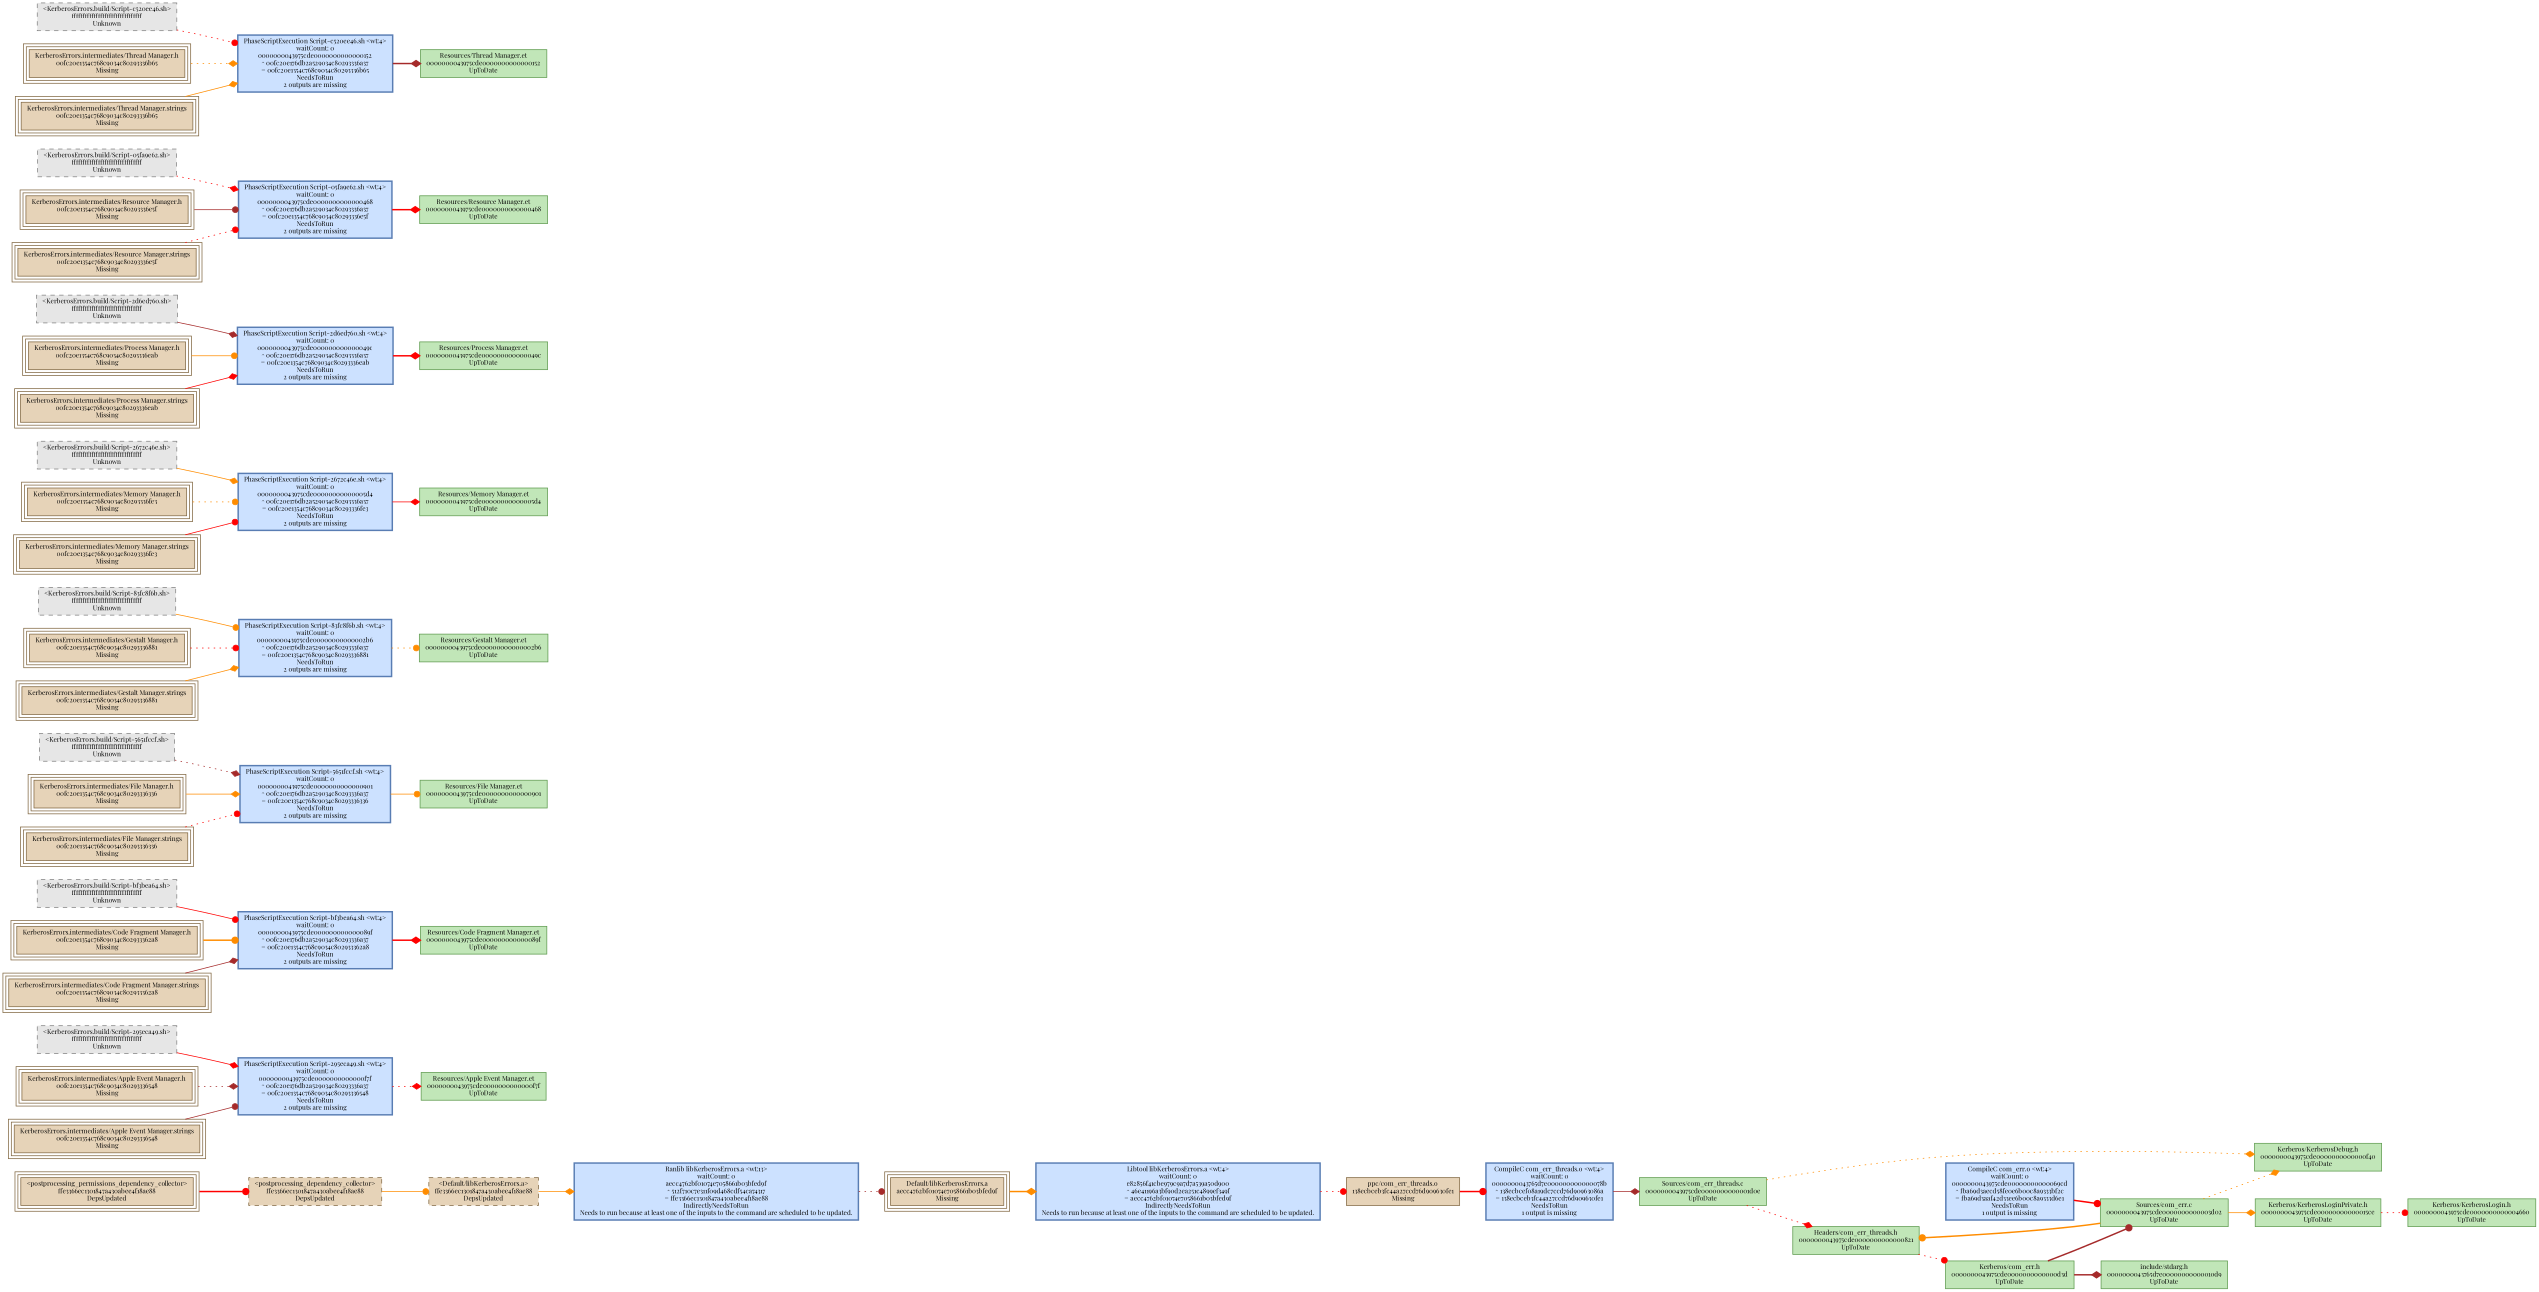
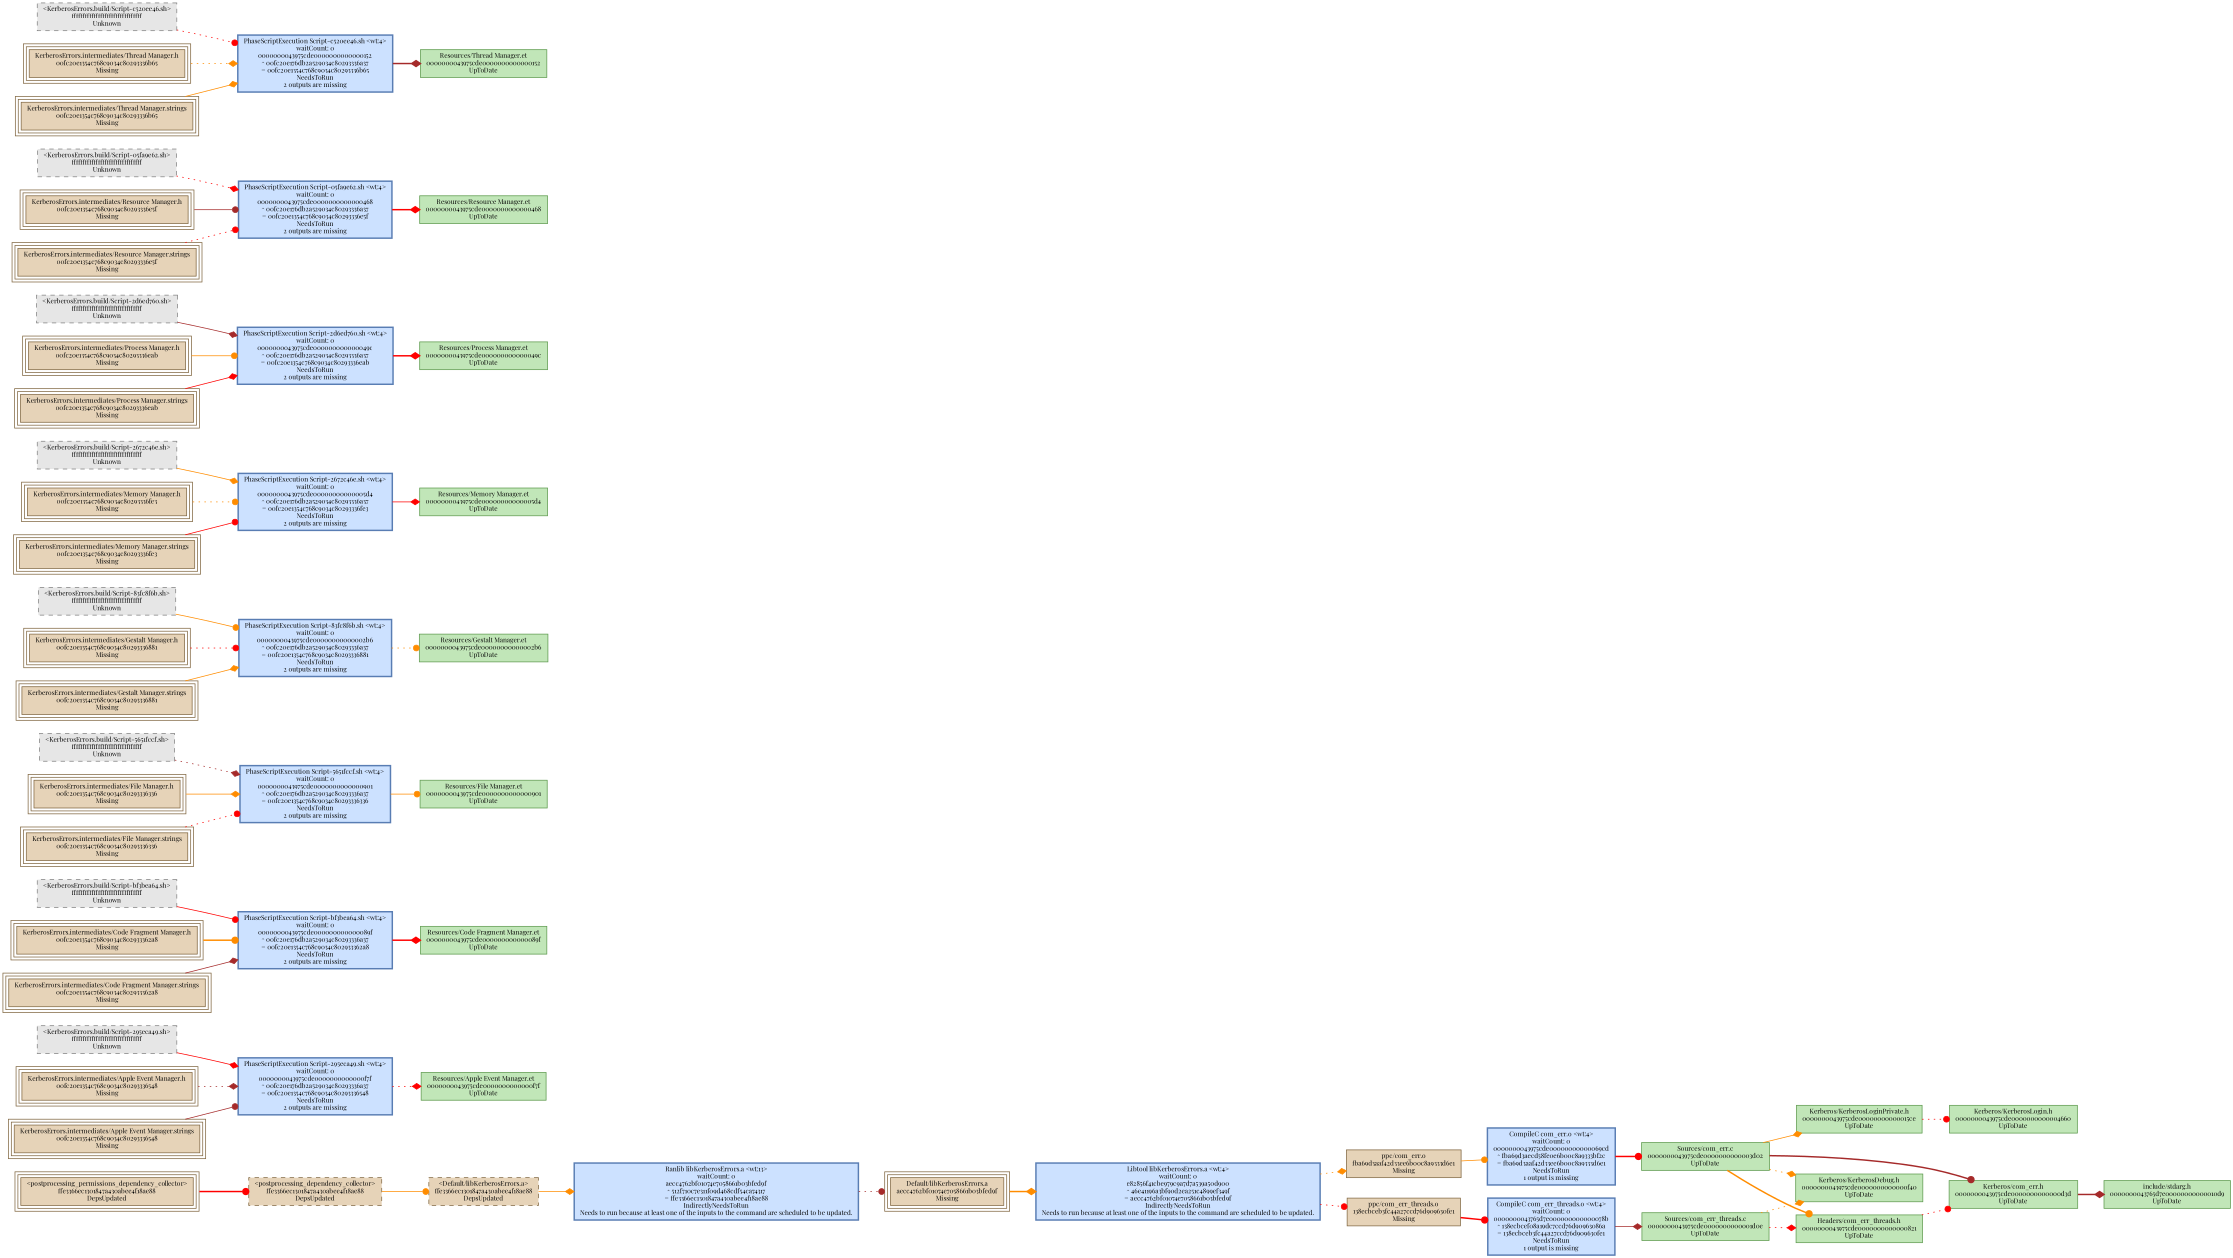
none -> (1404, 1164)
(2087, 1245) -> (1870, 1161)
